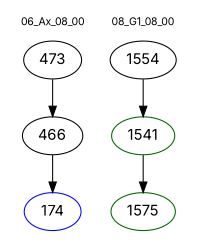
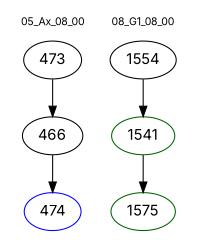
(53, 23) -> (53, 23)
(53, 212) -> (53, 212)
